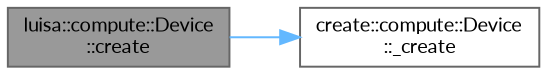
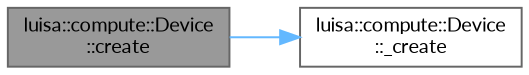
(420, 37) -> (411, 37)
